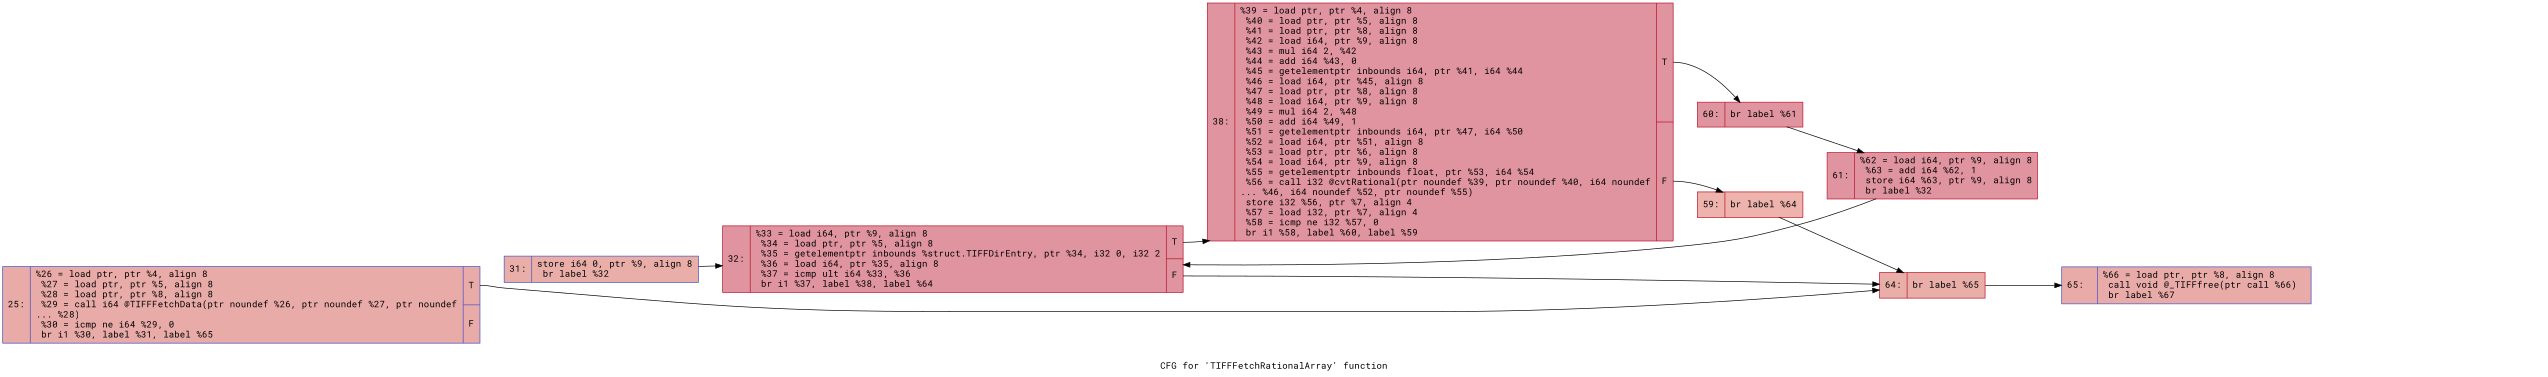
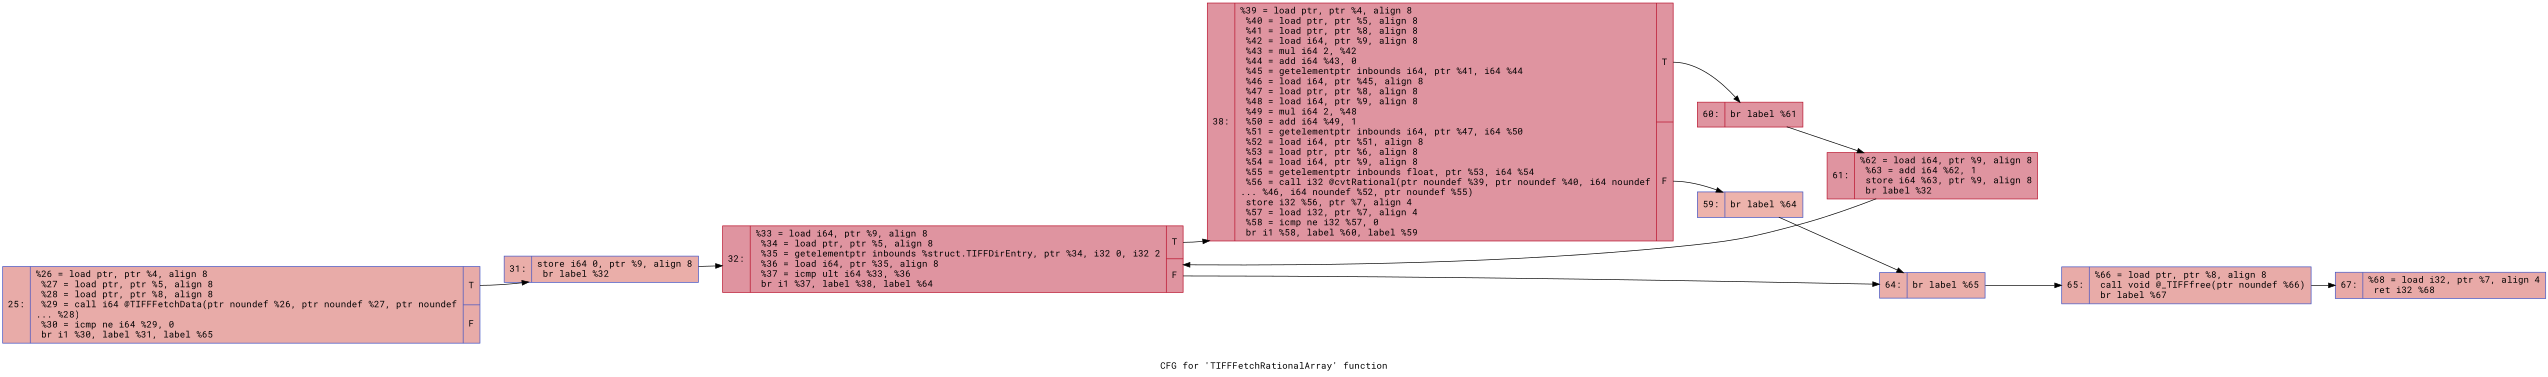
(1750, 205) -> (1750, 205)
(1932, 285) -> (1932, 285)
(2200, 285) -> (2200, 285)
none -> (2441, 285)
(1176, 312) -> (501, 285)
